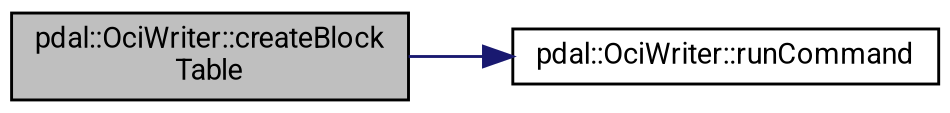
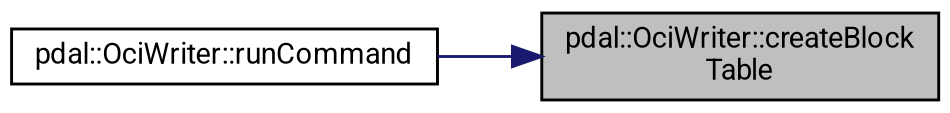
(446, 56) -> (475, 56)
